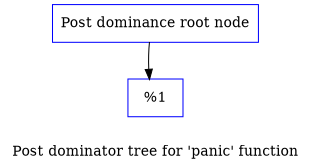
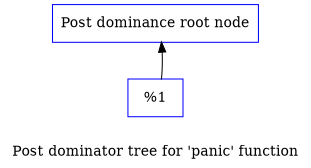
(149, 56) -> (162, 66)
